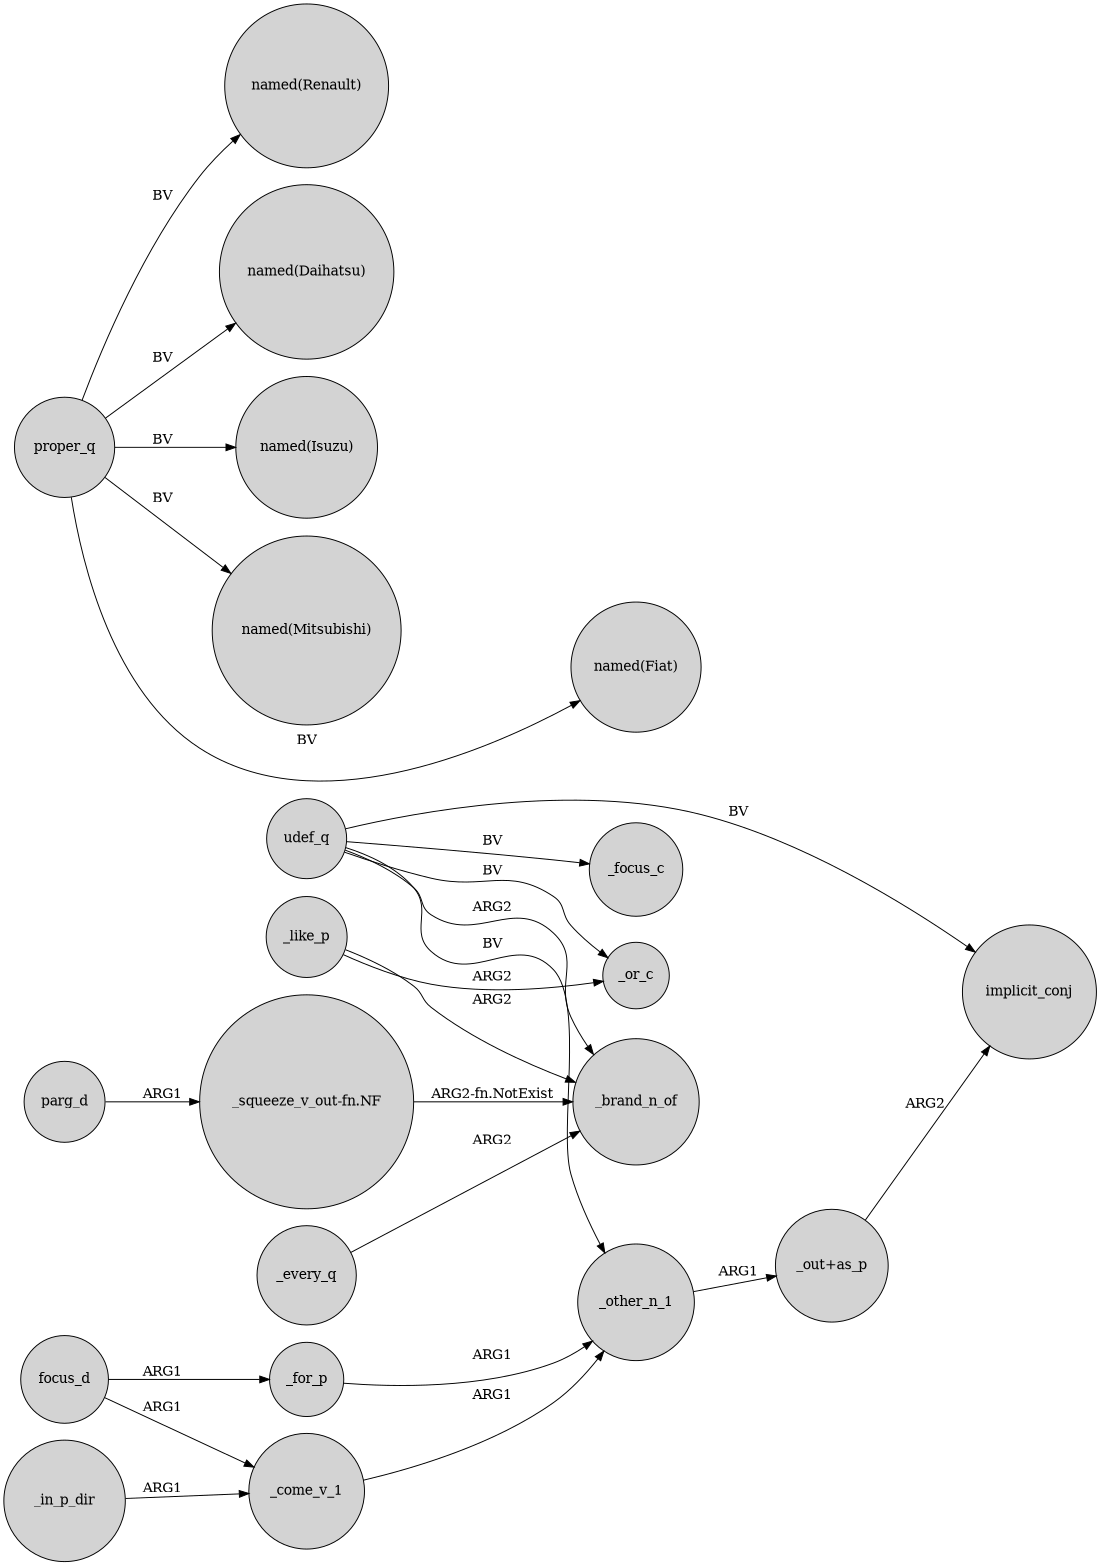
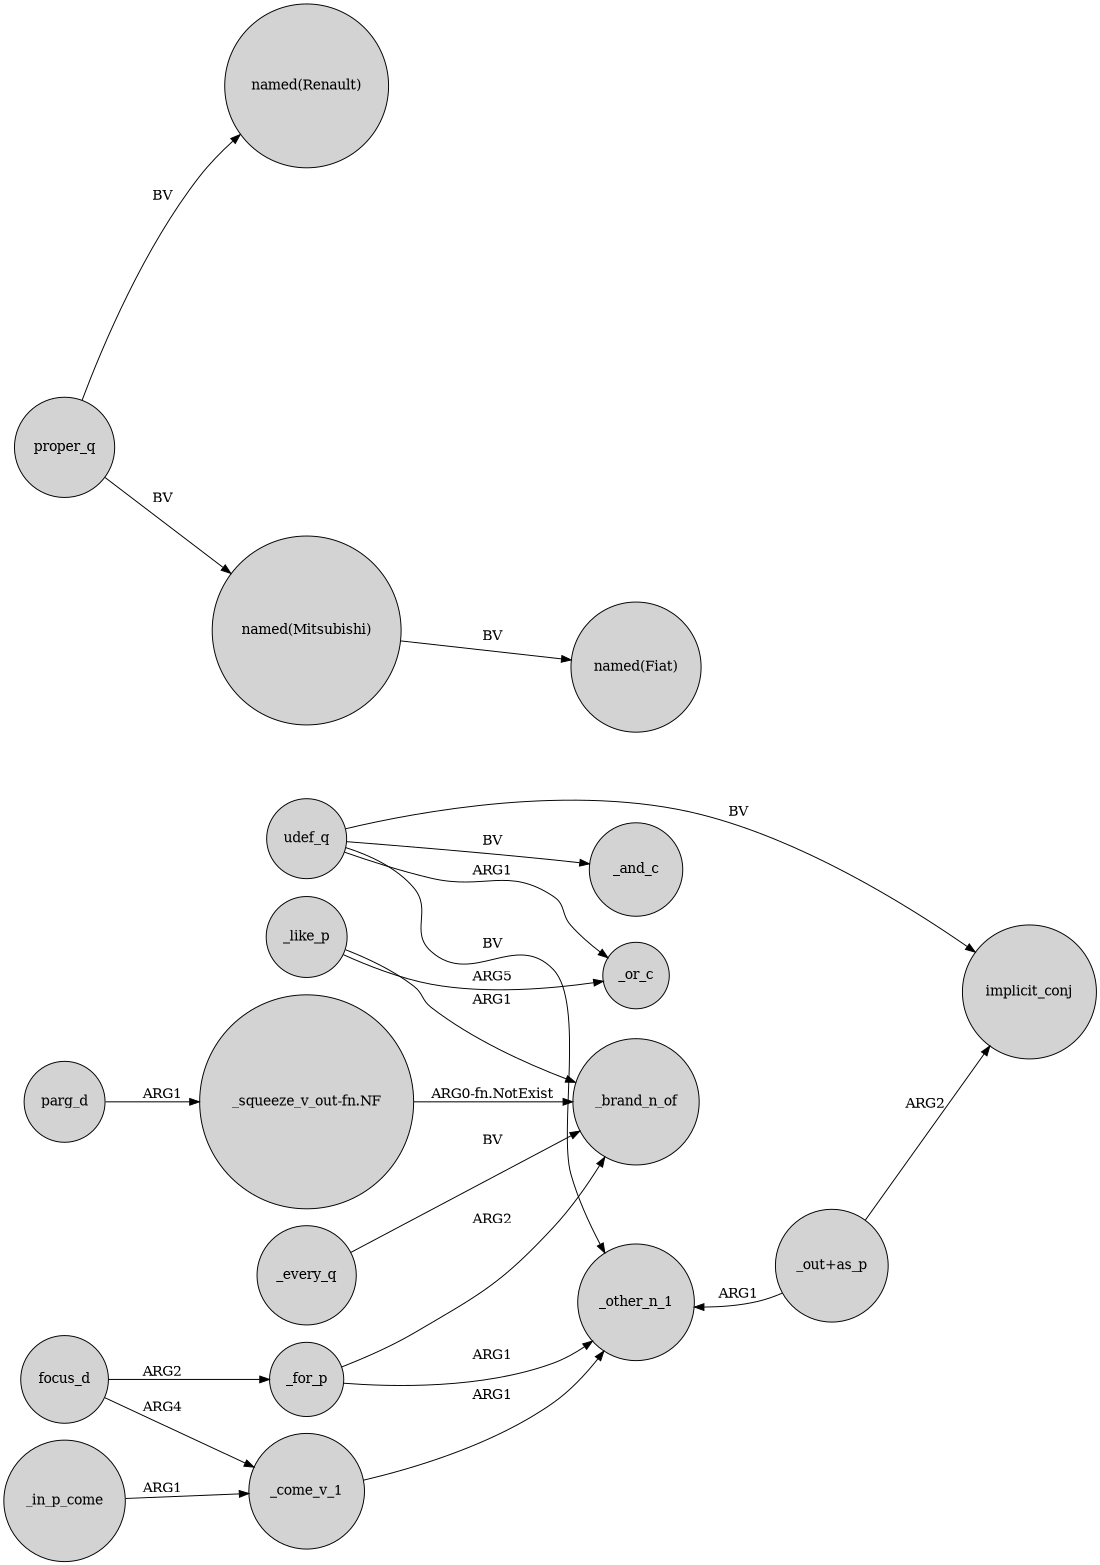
(307, 272) -> none
(307, 447) -> none
(246, 770) -> (481, 650)
(636, 870) -> (636, 870)
(492, 871) -> (492, 871)
(499, 920) -> (488, 1288)
(492, 977) -> (492, 977)
(492, 1000) -> (492, 1000)
(492, 1095) -> (492, 1095)
(492, 1141) -> (492, 1141)
(730, 1285) -> (744, 1304)
(162, 1372) -> (162, 1372)
(162, 1408) -> (162, 1408)
(65, 1501) -> (65, 1501)
